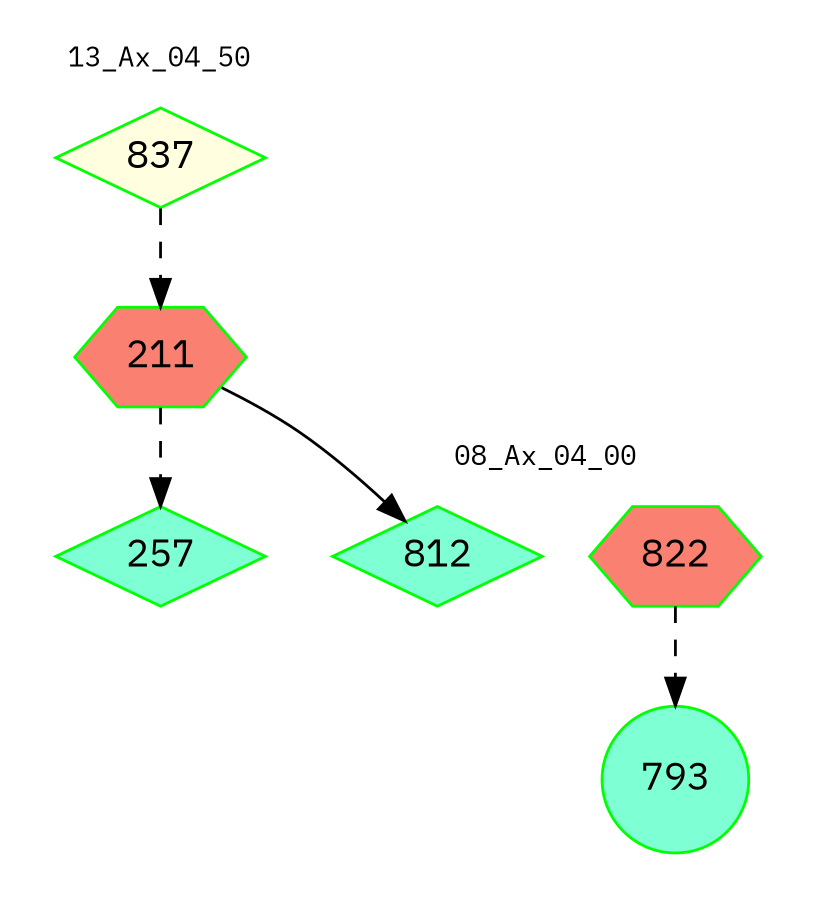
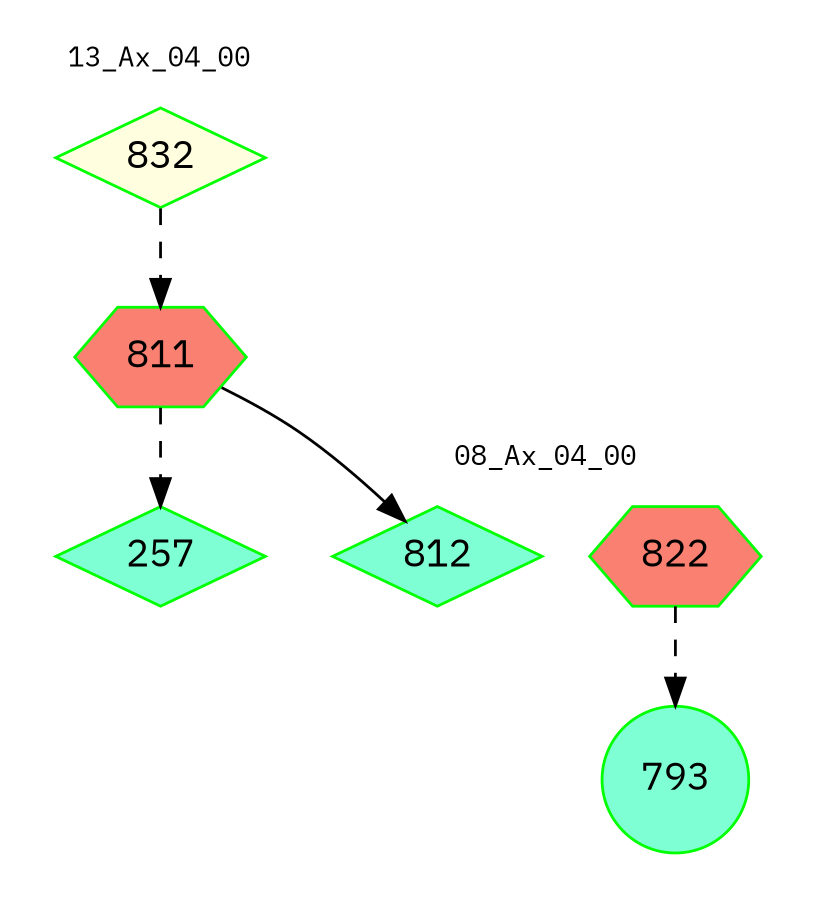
(161, 60) -> (161, 60)
(161, 158) -> (161, 158)
(161, 357) -> (161, 357)
